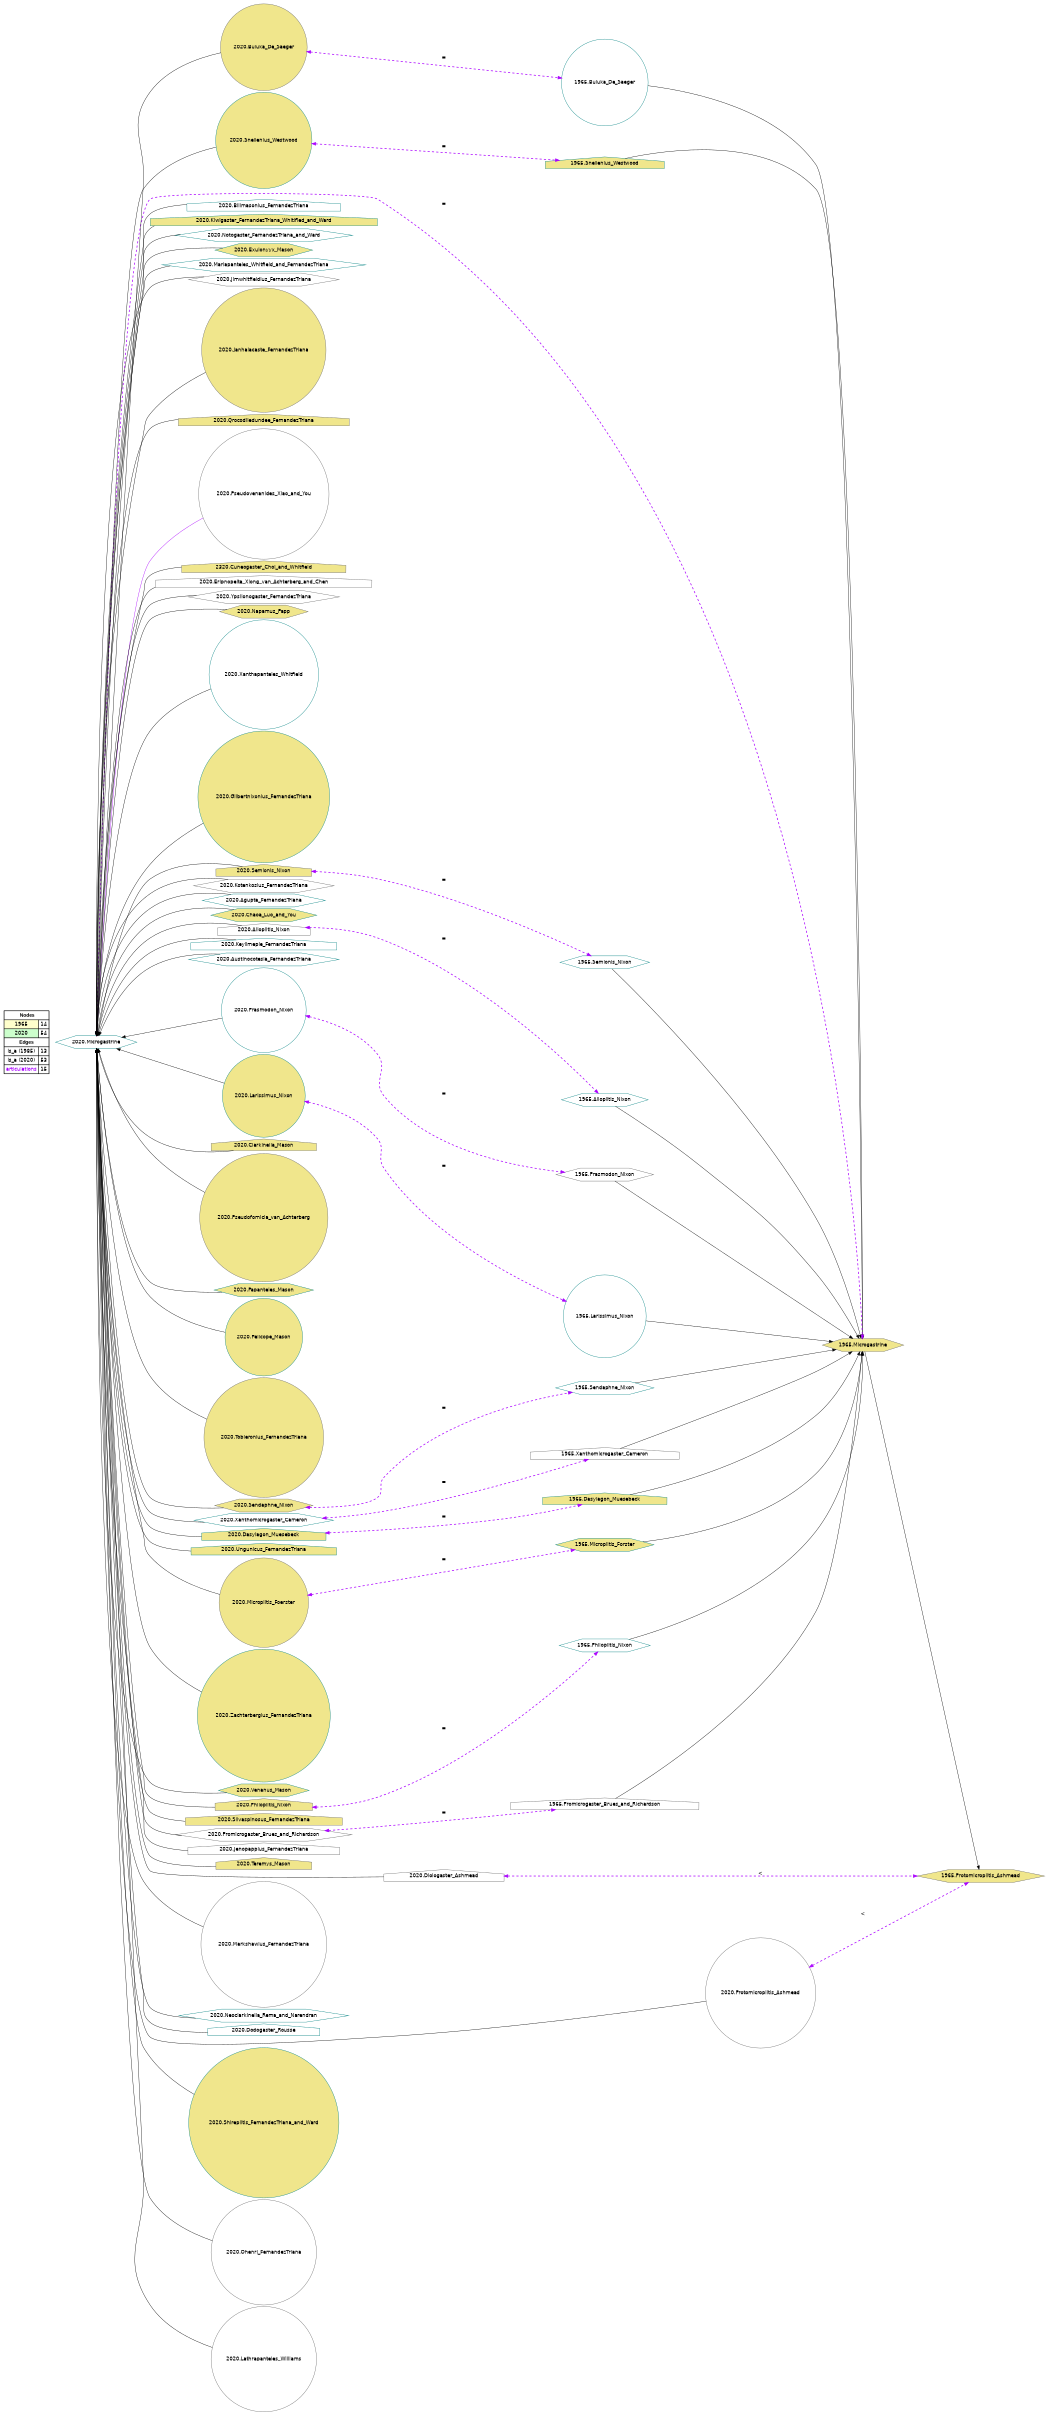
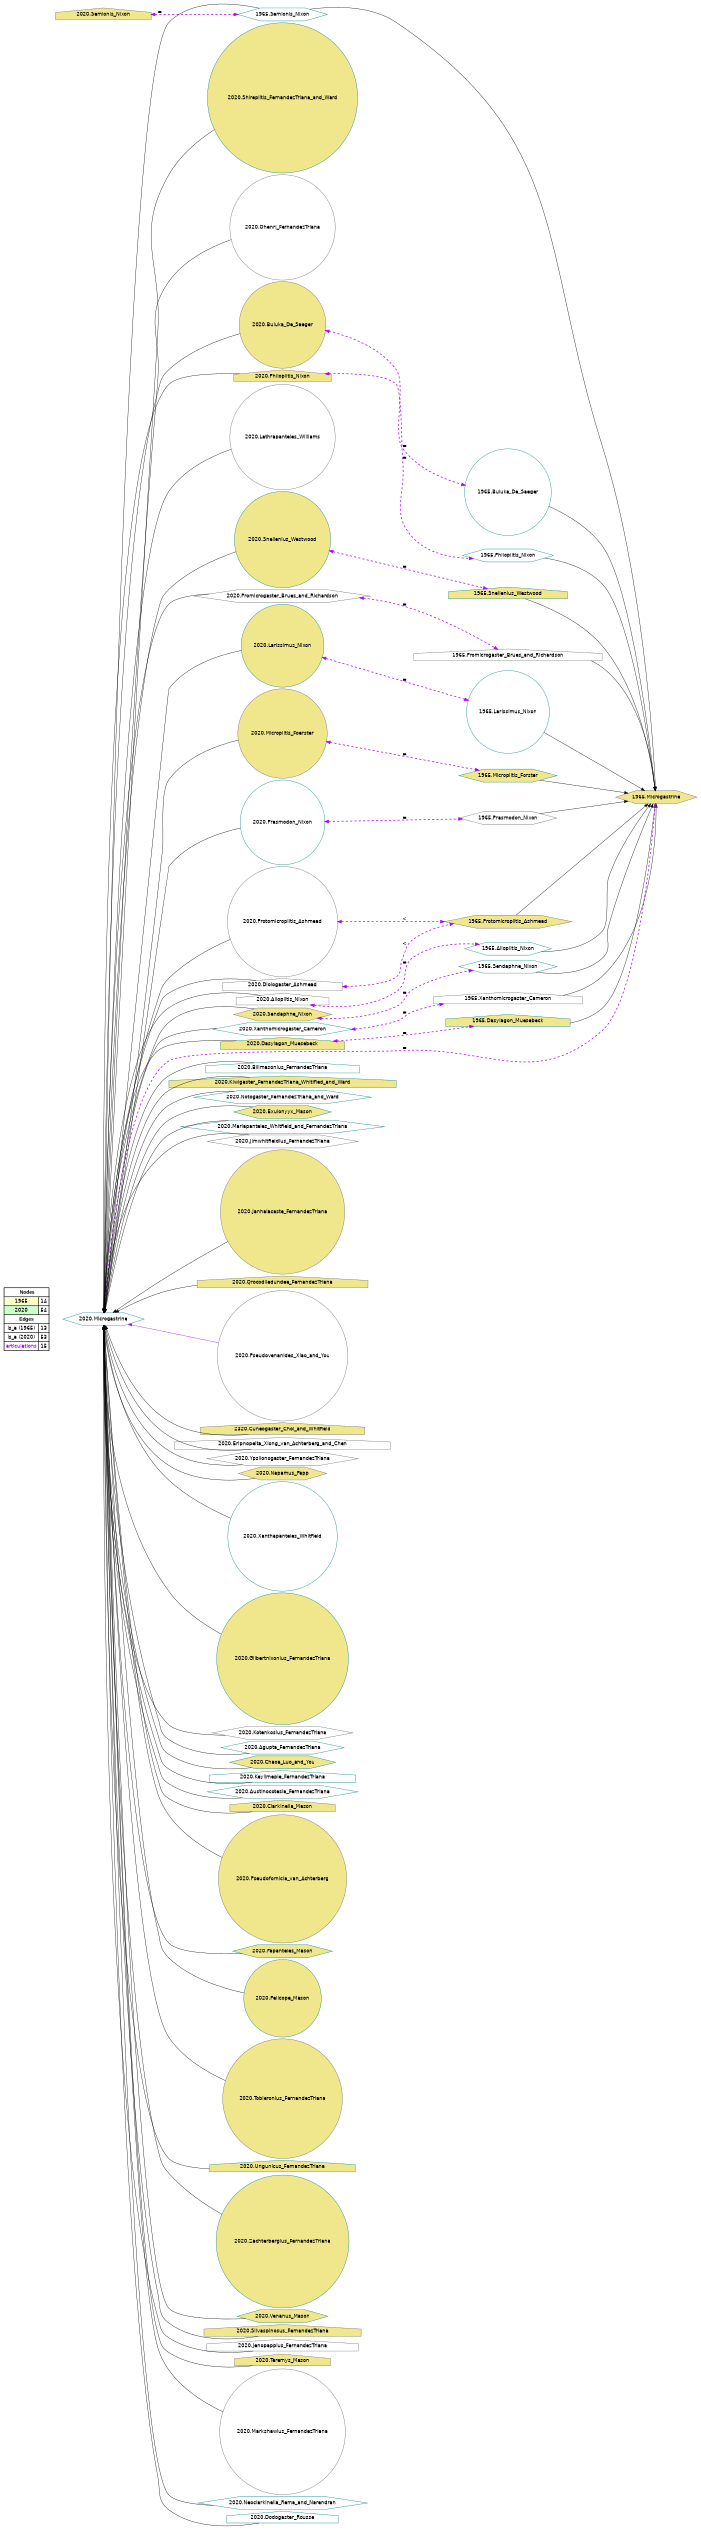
(131, 907) -> (120, 617)
(21, 1051) -> (21, 1328)
(922, 1609) -> (581, 861)
